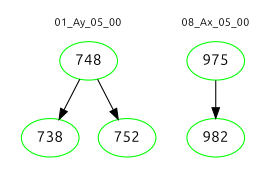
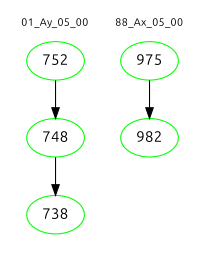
(216, 23) -> (150, 23)
(105, 95) -> (56, 94)
